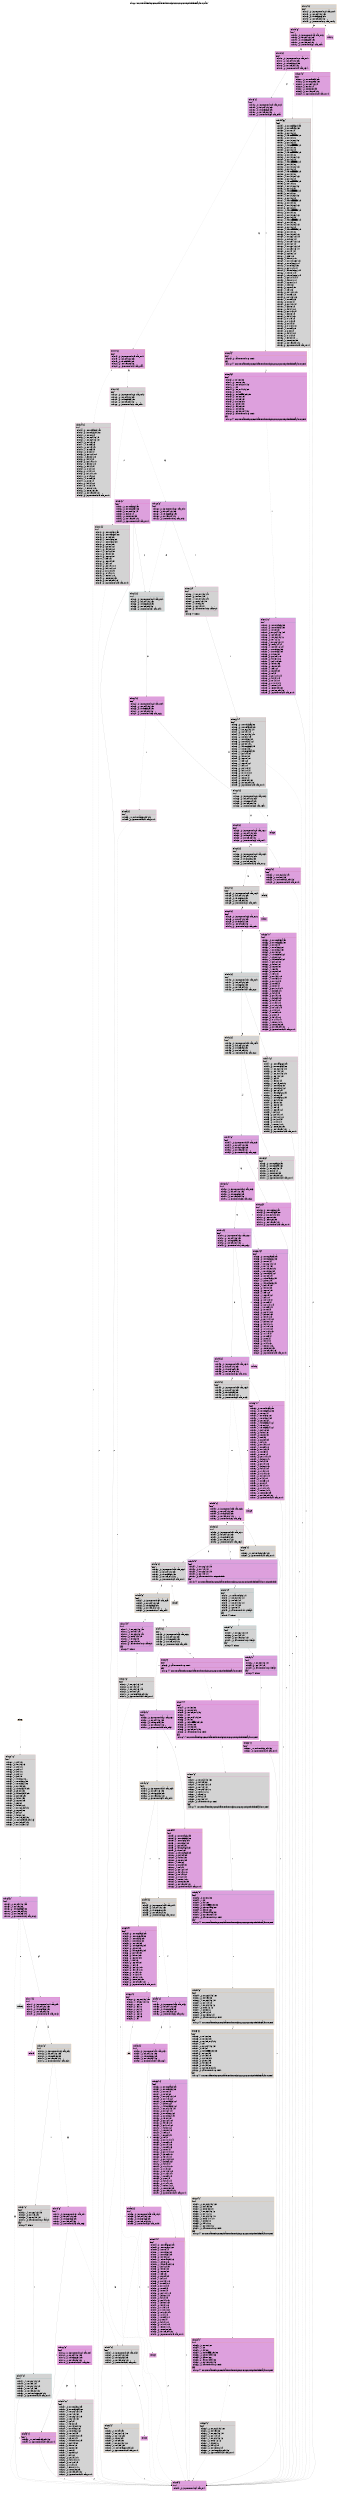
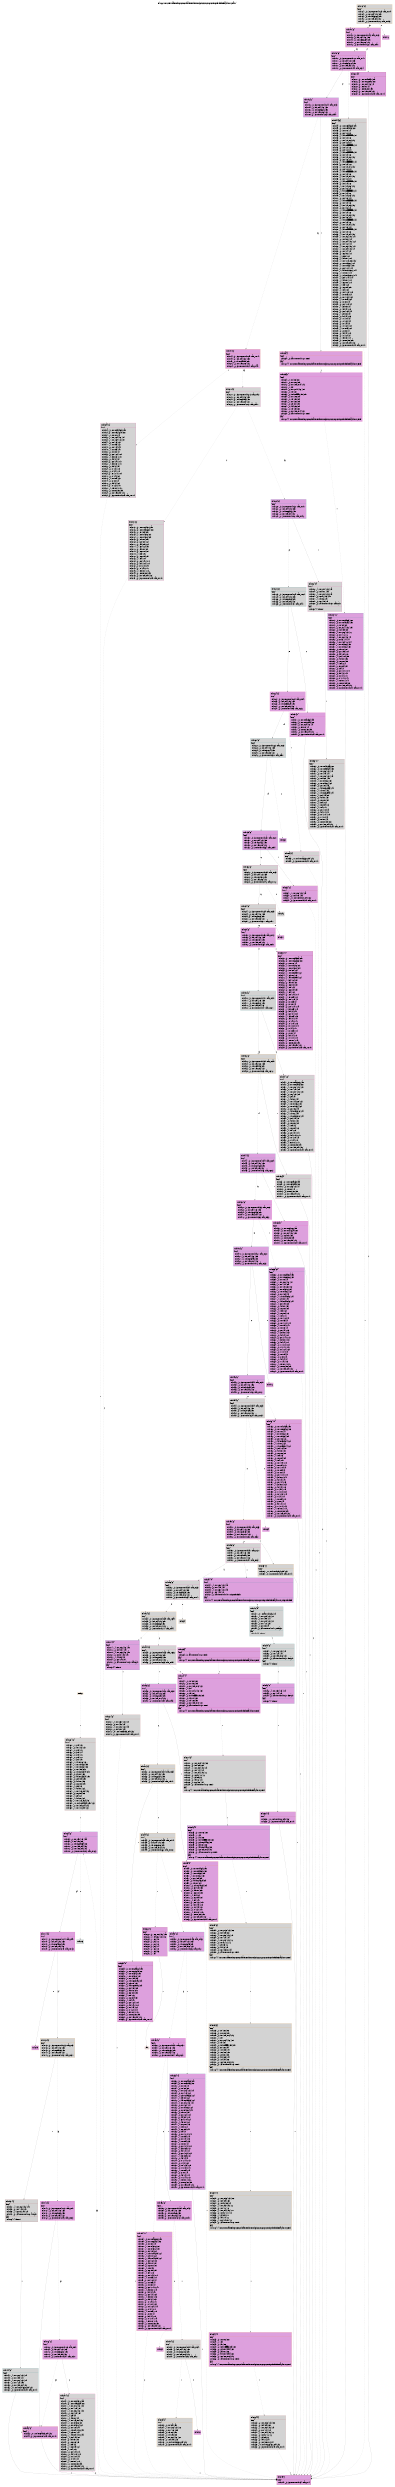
(140, 557) -> (301, 659)
(188, 1652) -> (176, 1669)
(95, 2285) -> (59, 2280)
